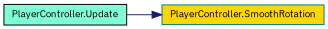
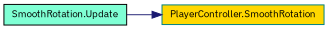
(65, 15) -> (65, 15)
